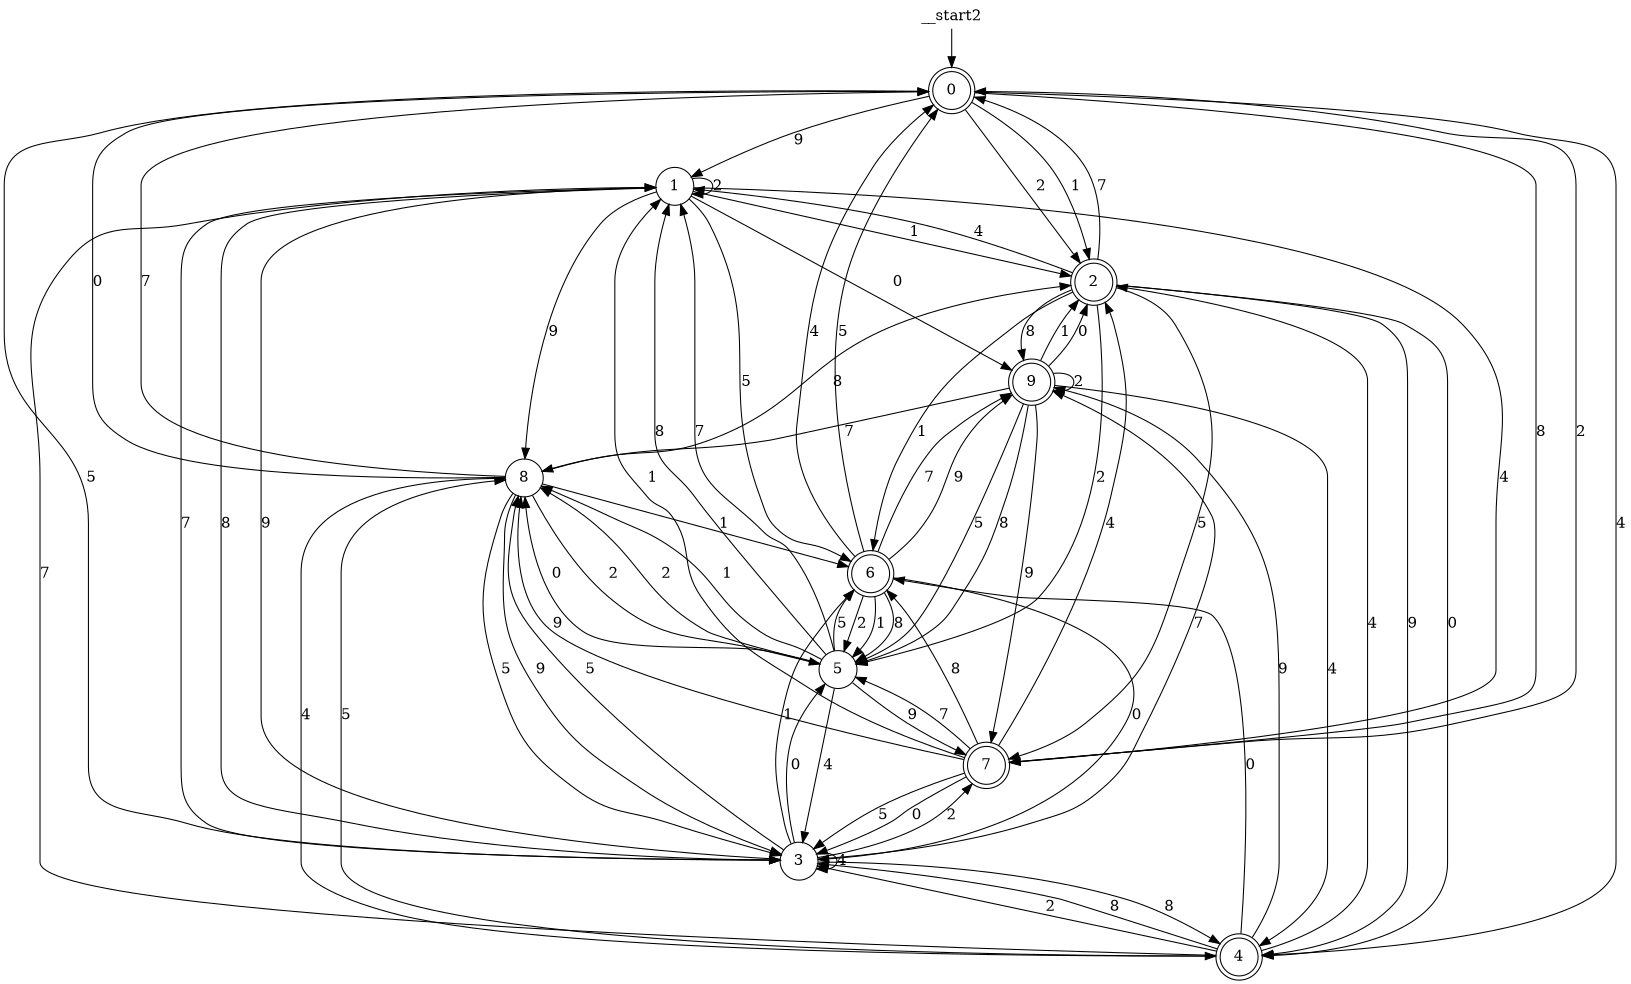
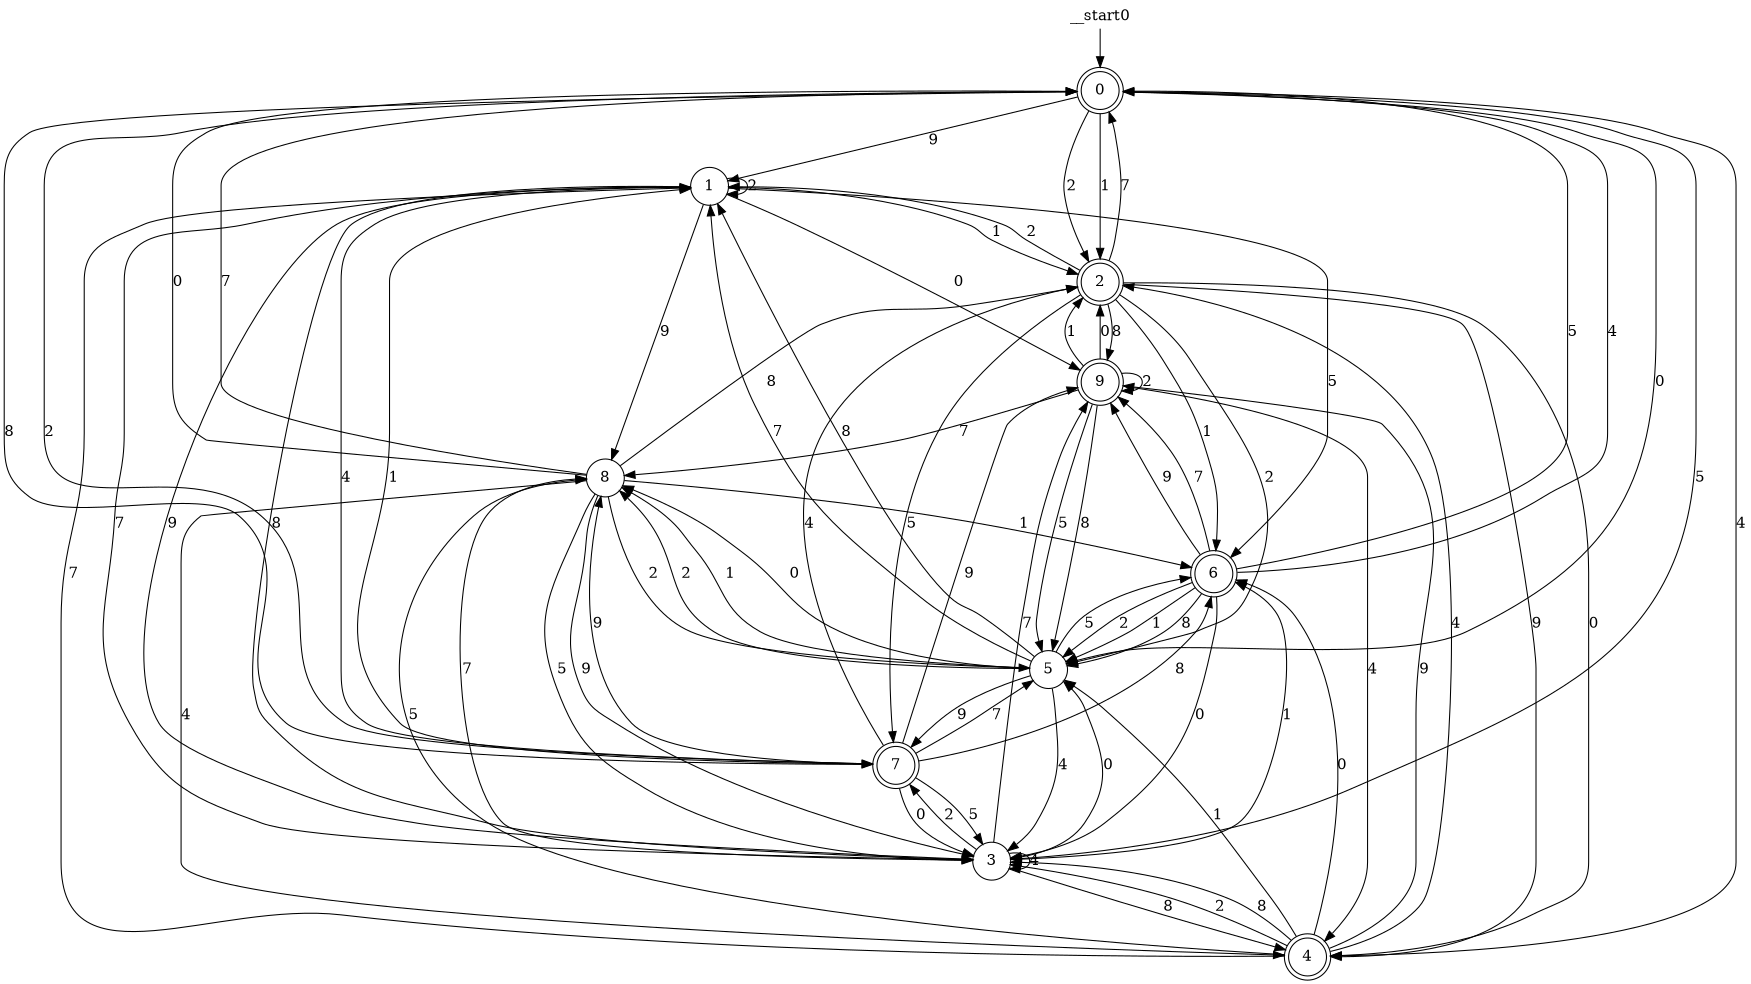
(952, 16) -> (1100, 16)
(979, 232) -> (1032, 232)
none -> (1655, 365)
(1022, 569) -> (964, 550)
(591, 670) -> (467, 670)
none -> (1196, 801)
